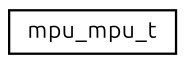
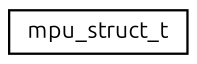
(93, 32) -> (98, 32)
